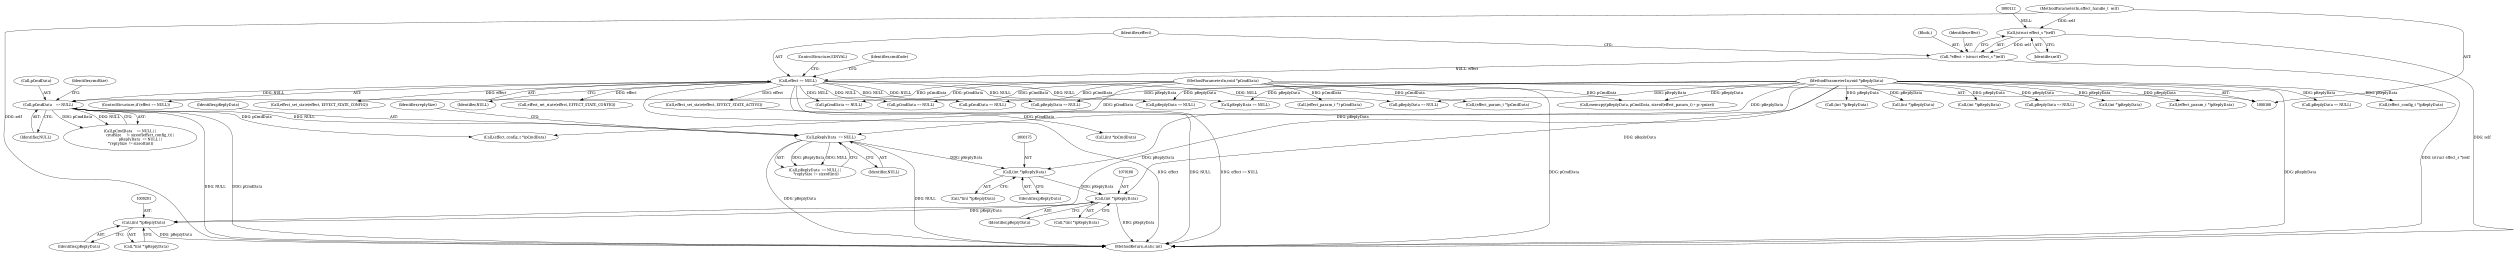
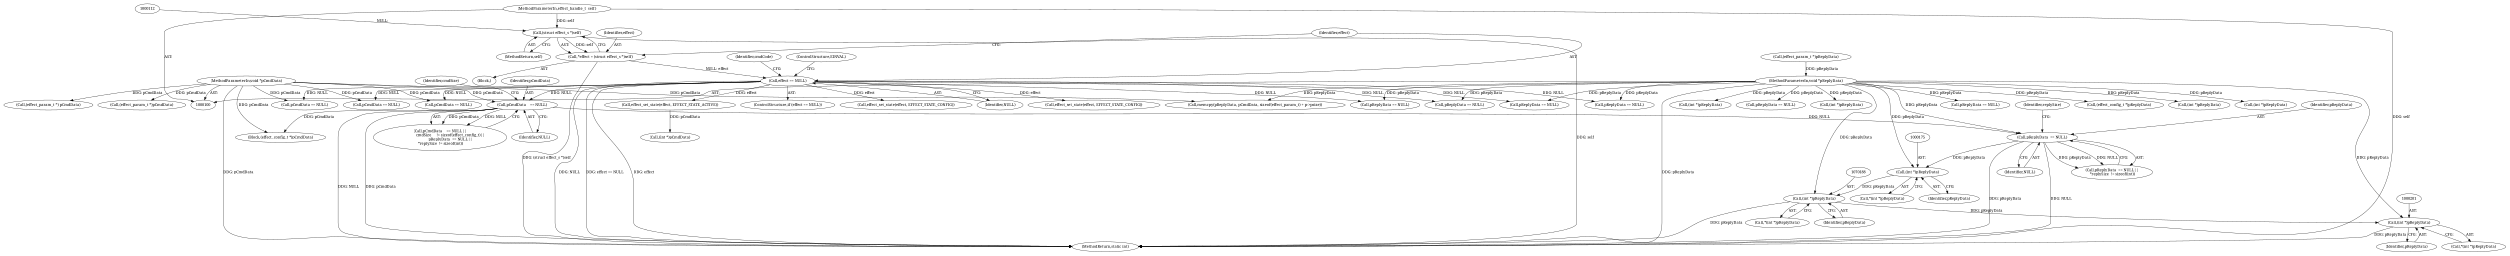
(1947, 44) -> (535, 68)
(2047, 57) -> (524, 57)
(36, 81) -> (530, 81)
(2037, 86) -> (1806, 68)
(515, 137) -> (281, 137)
